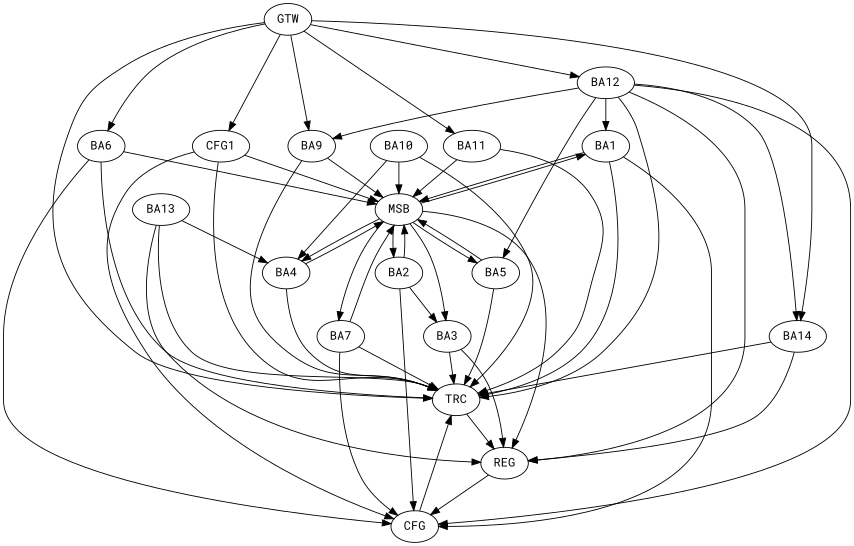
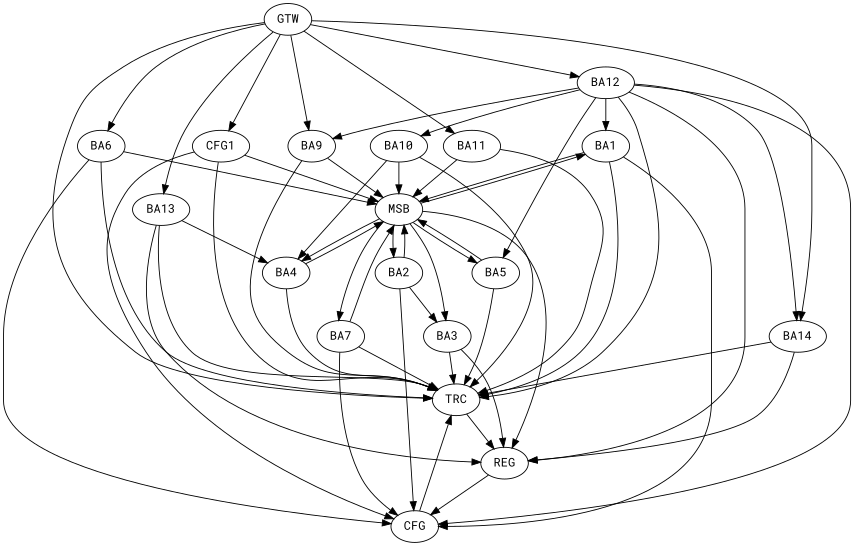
none -> (206, 100)
none -> (504, 110)
